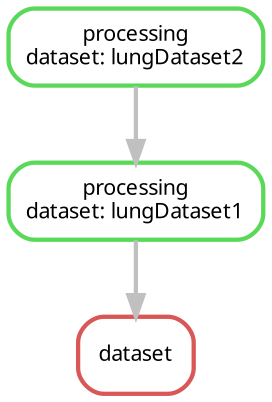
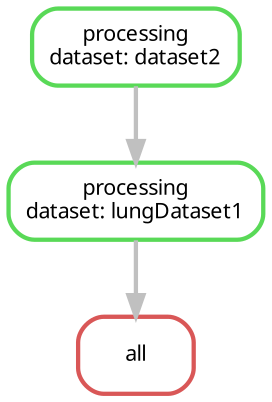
(136, 47) -> (136, 47)
(136, 355) -> (136, 355)
